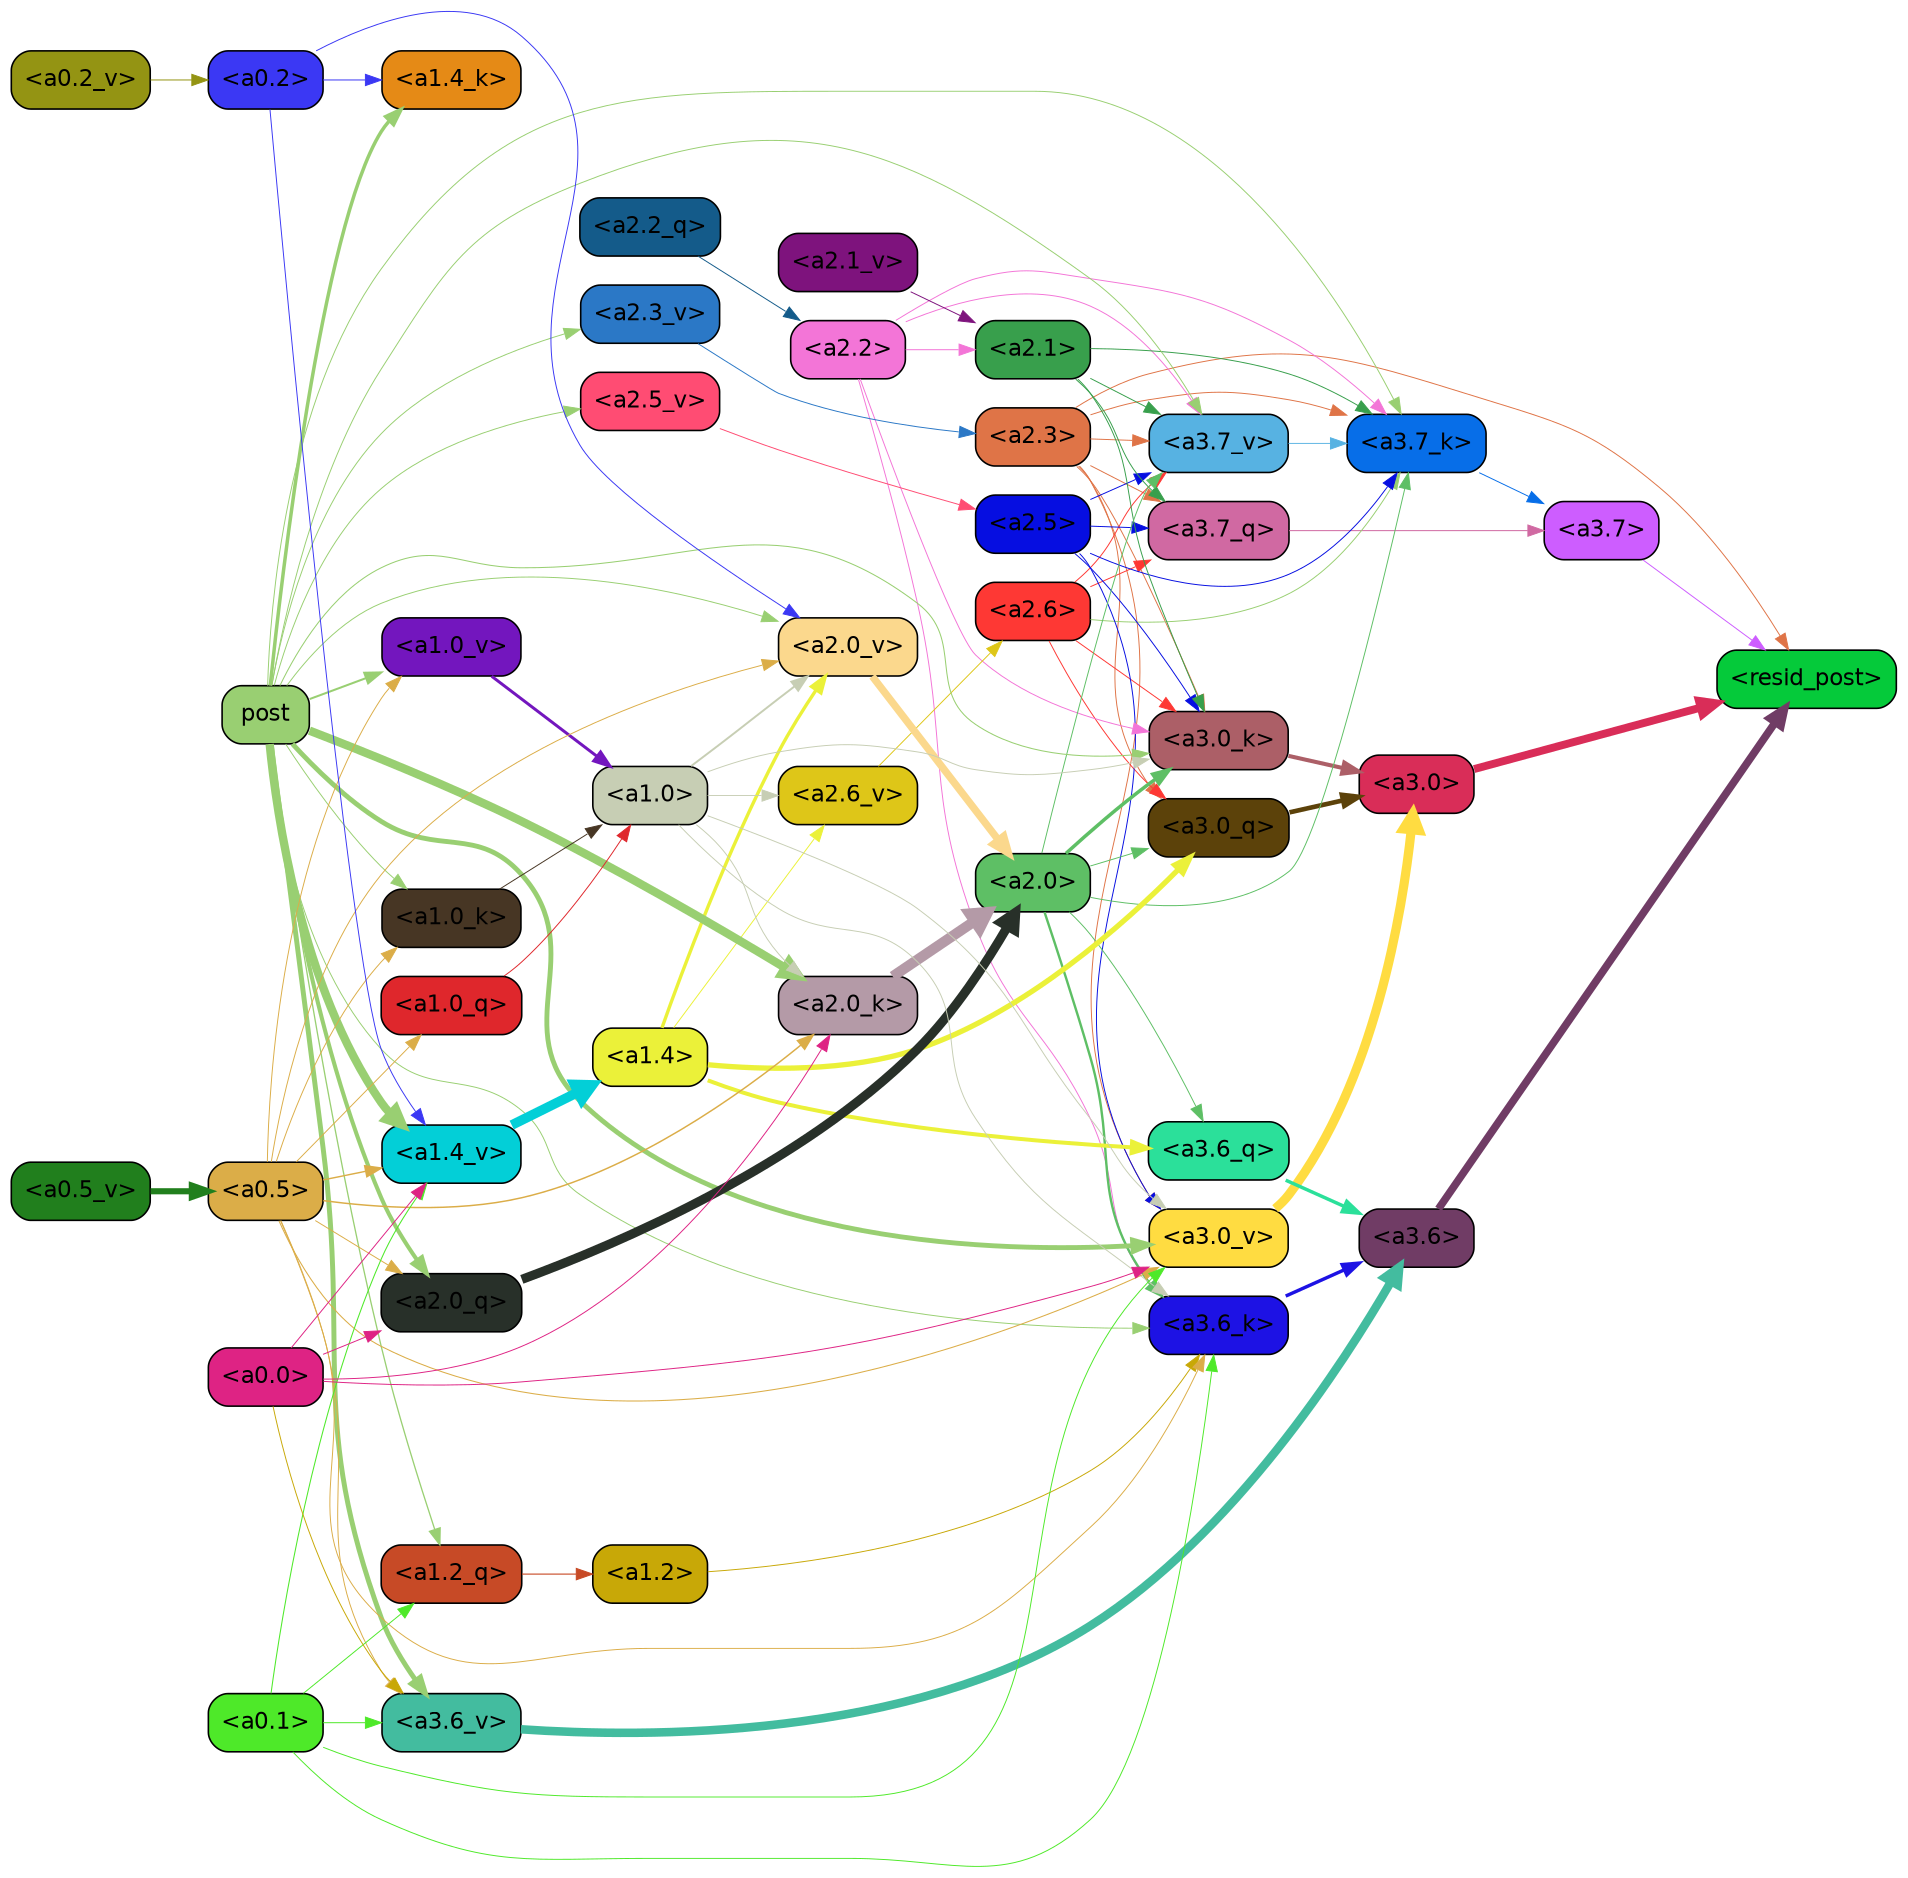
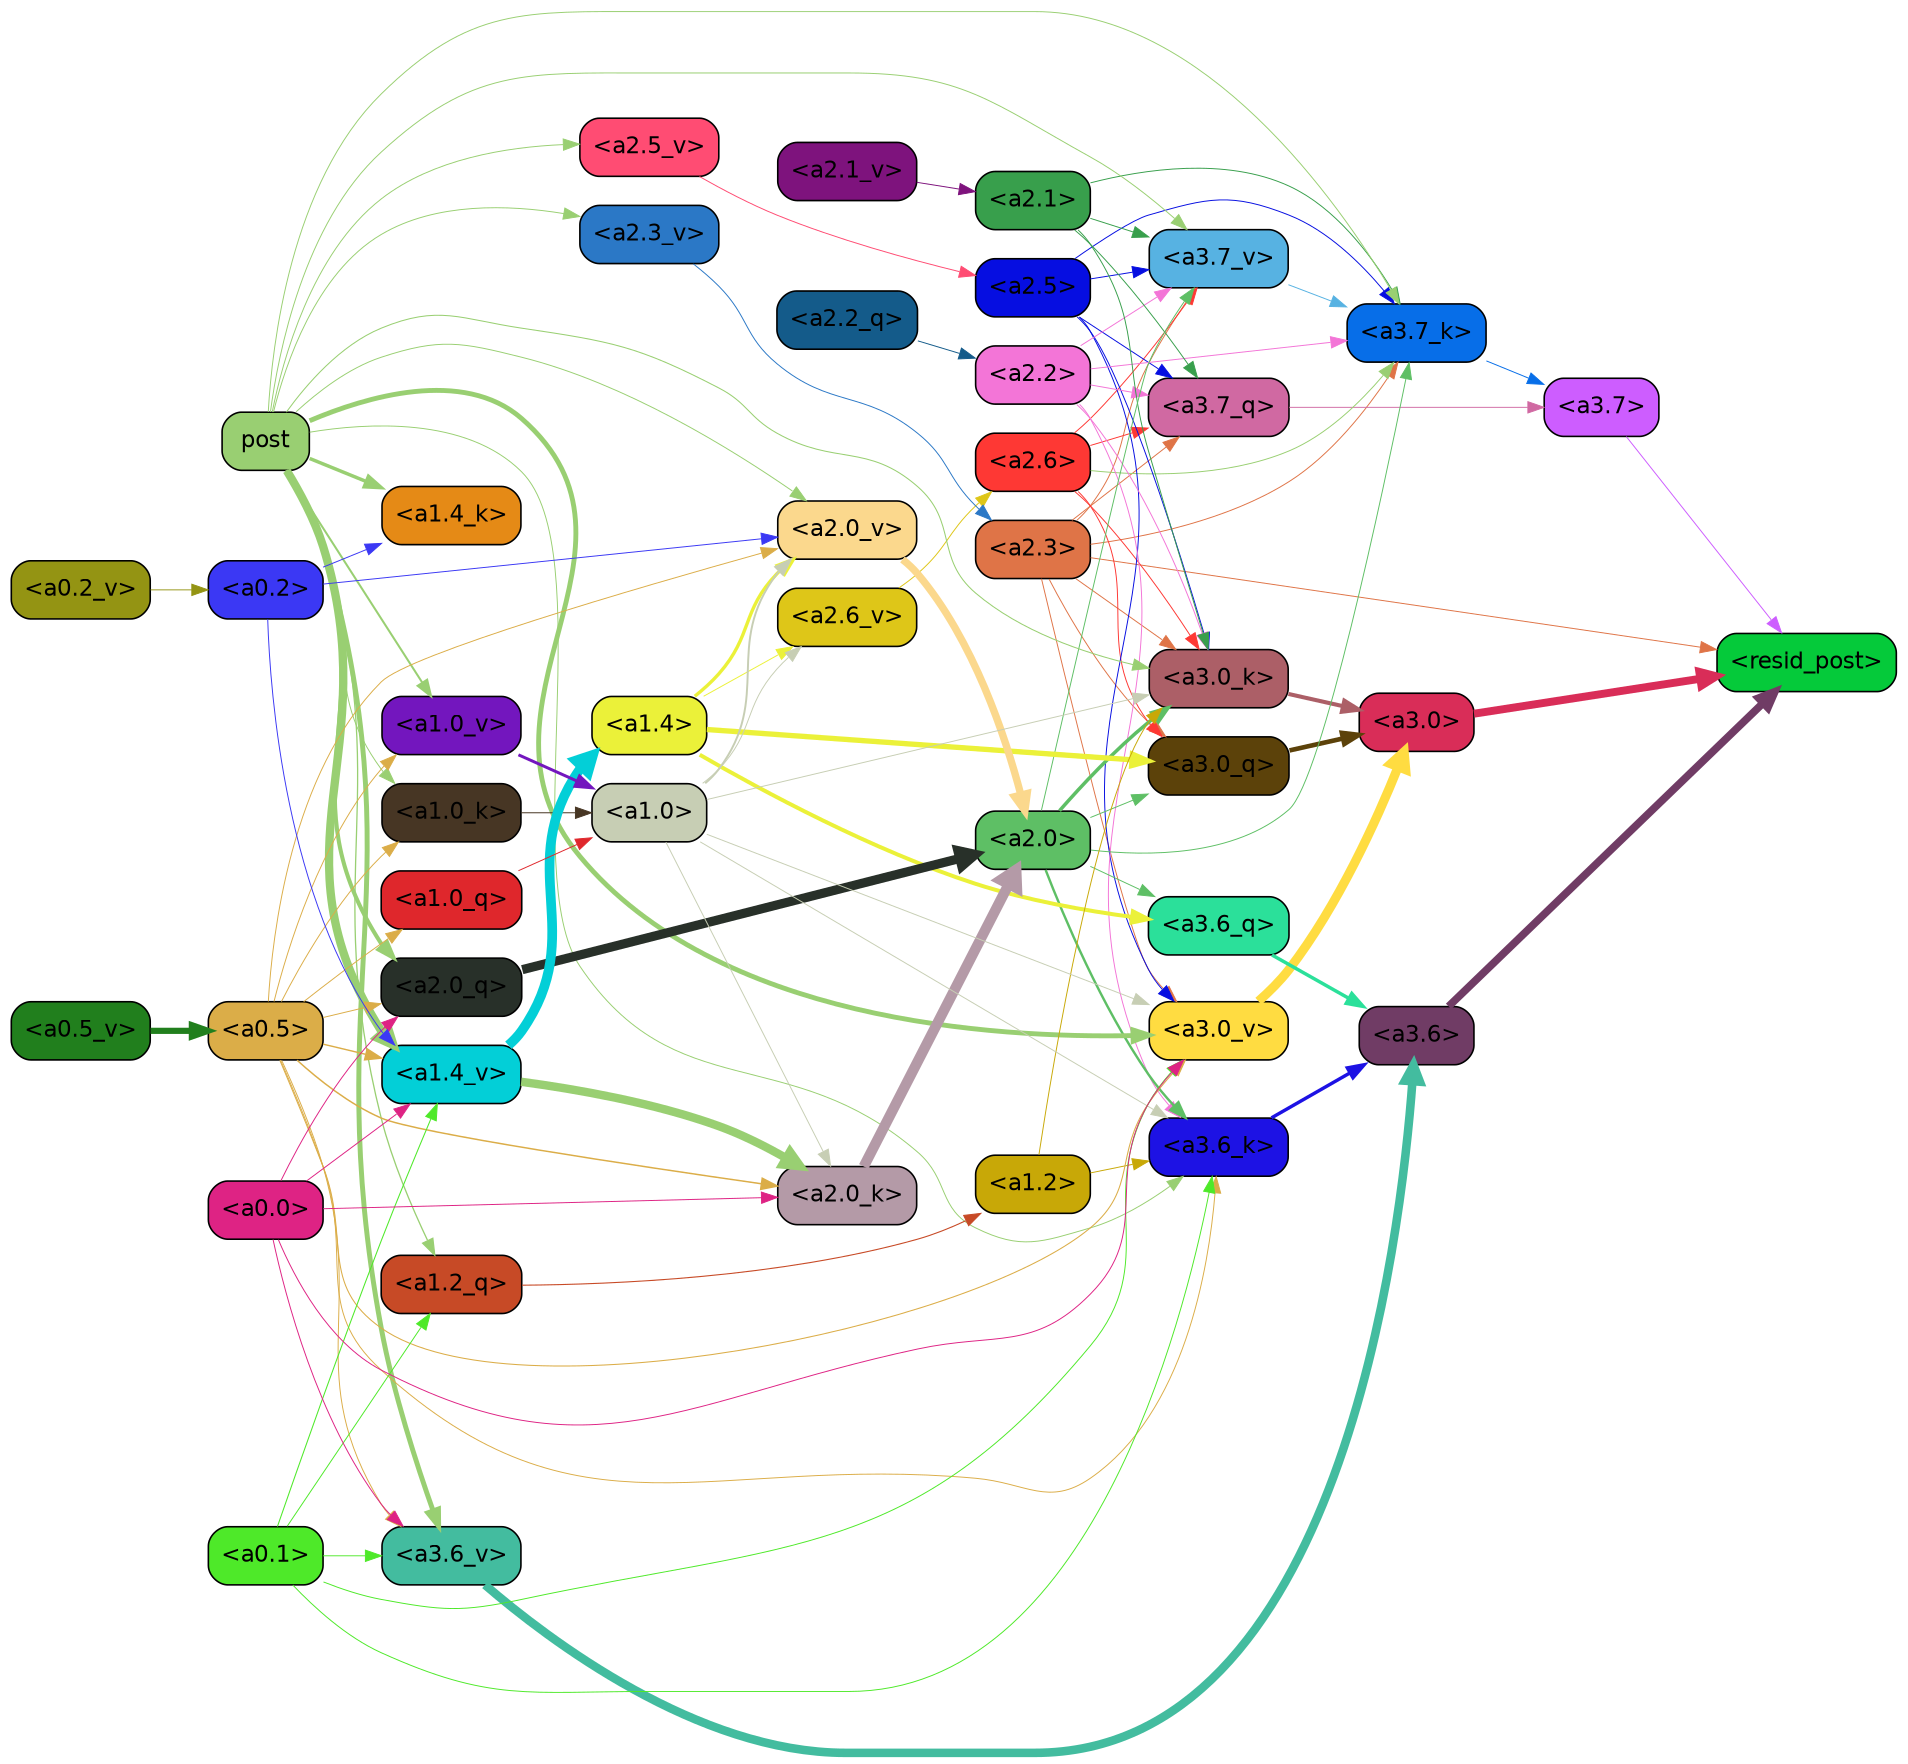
(932, 350) -> (1102, 387)
(553, 837) -> (657, 1108)
none -> (1082, 922)
(317, 1551) -> (317, 1384)
